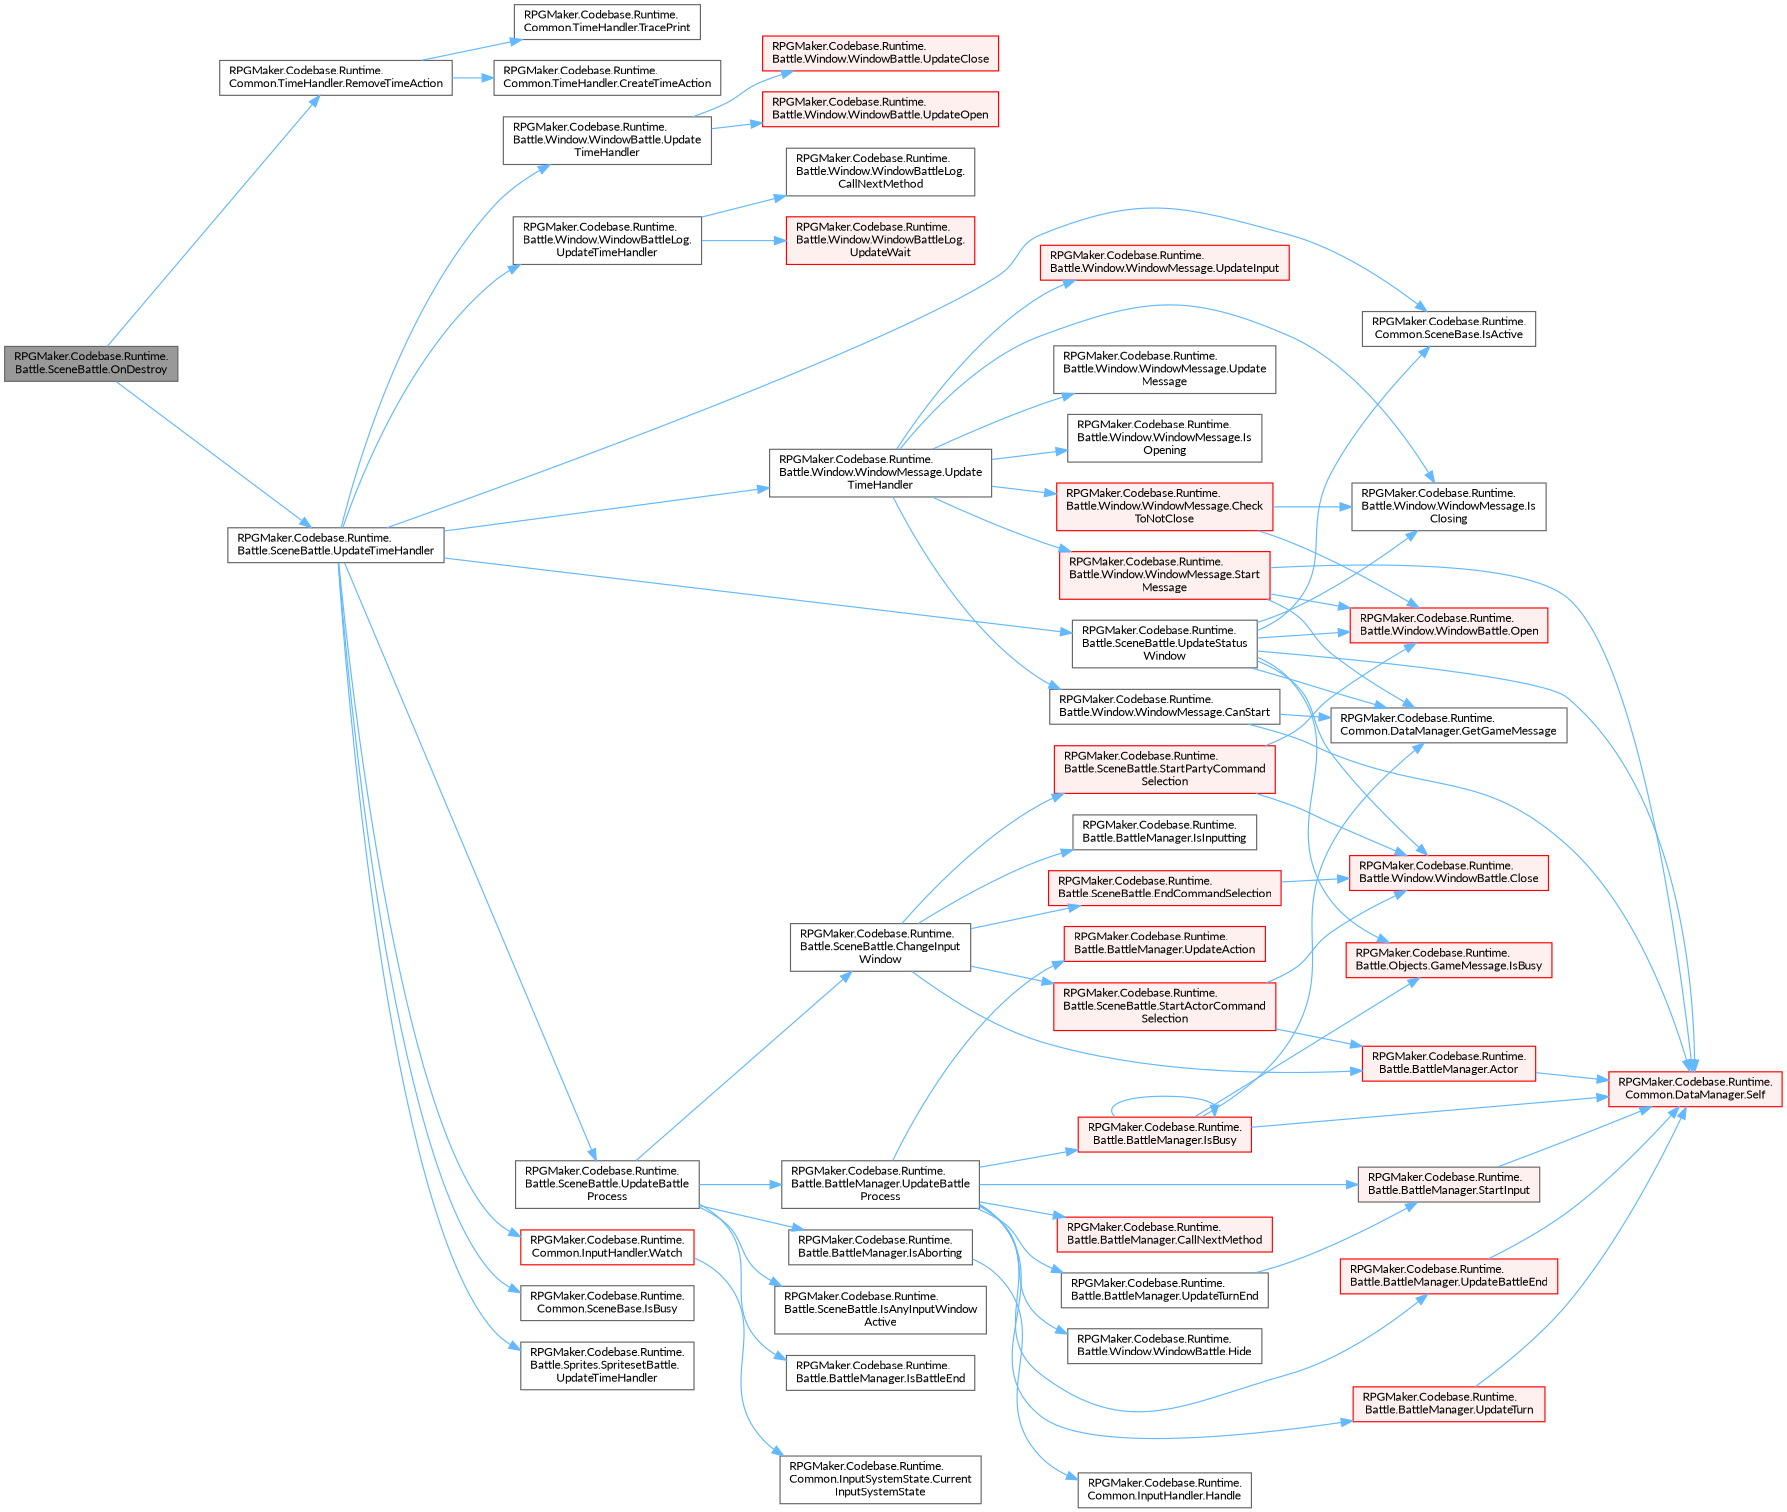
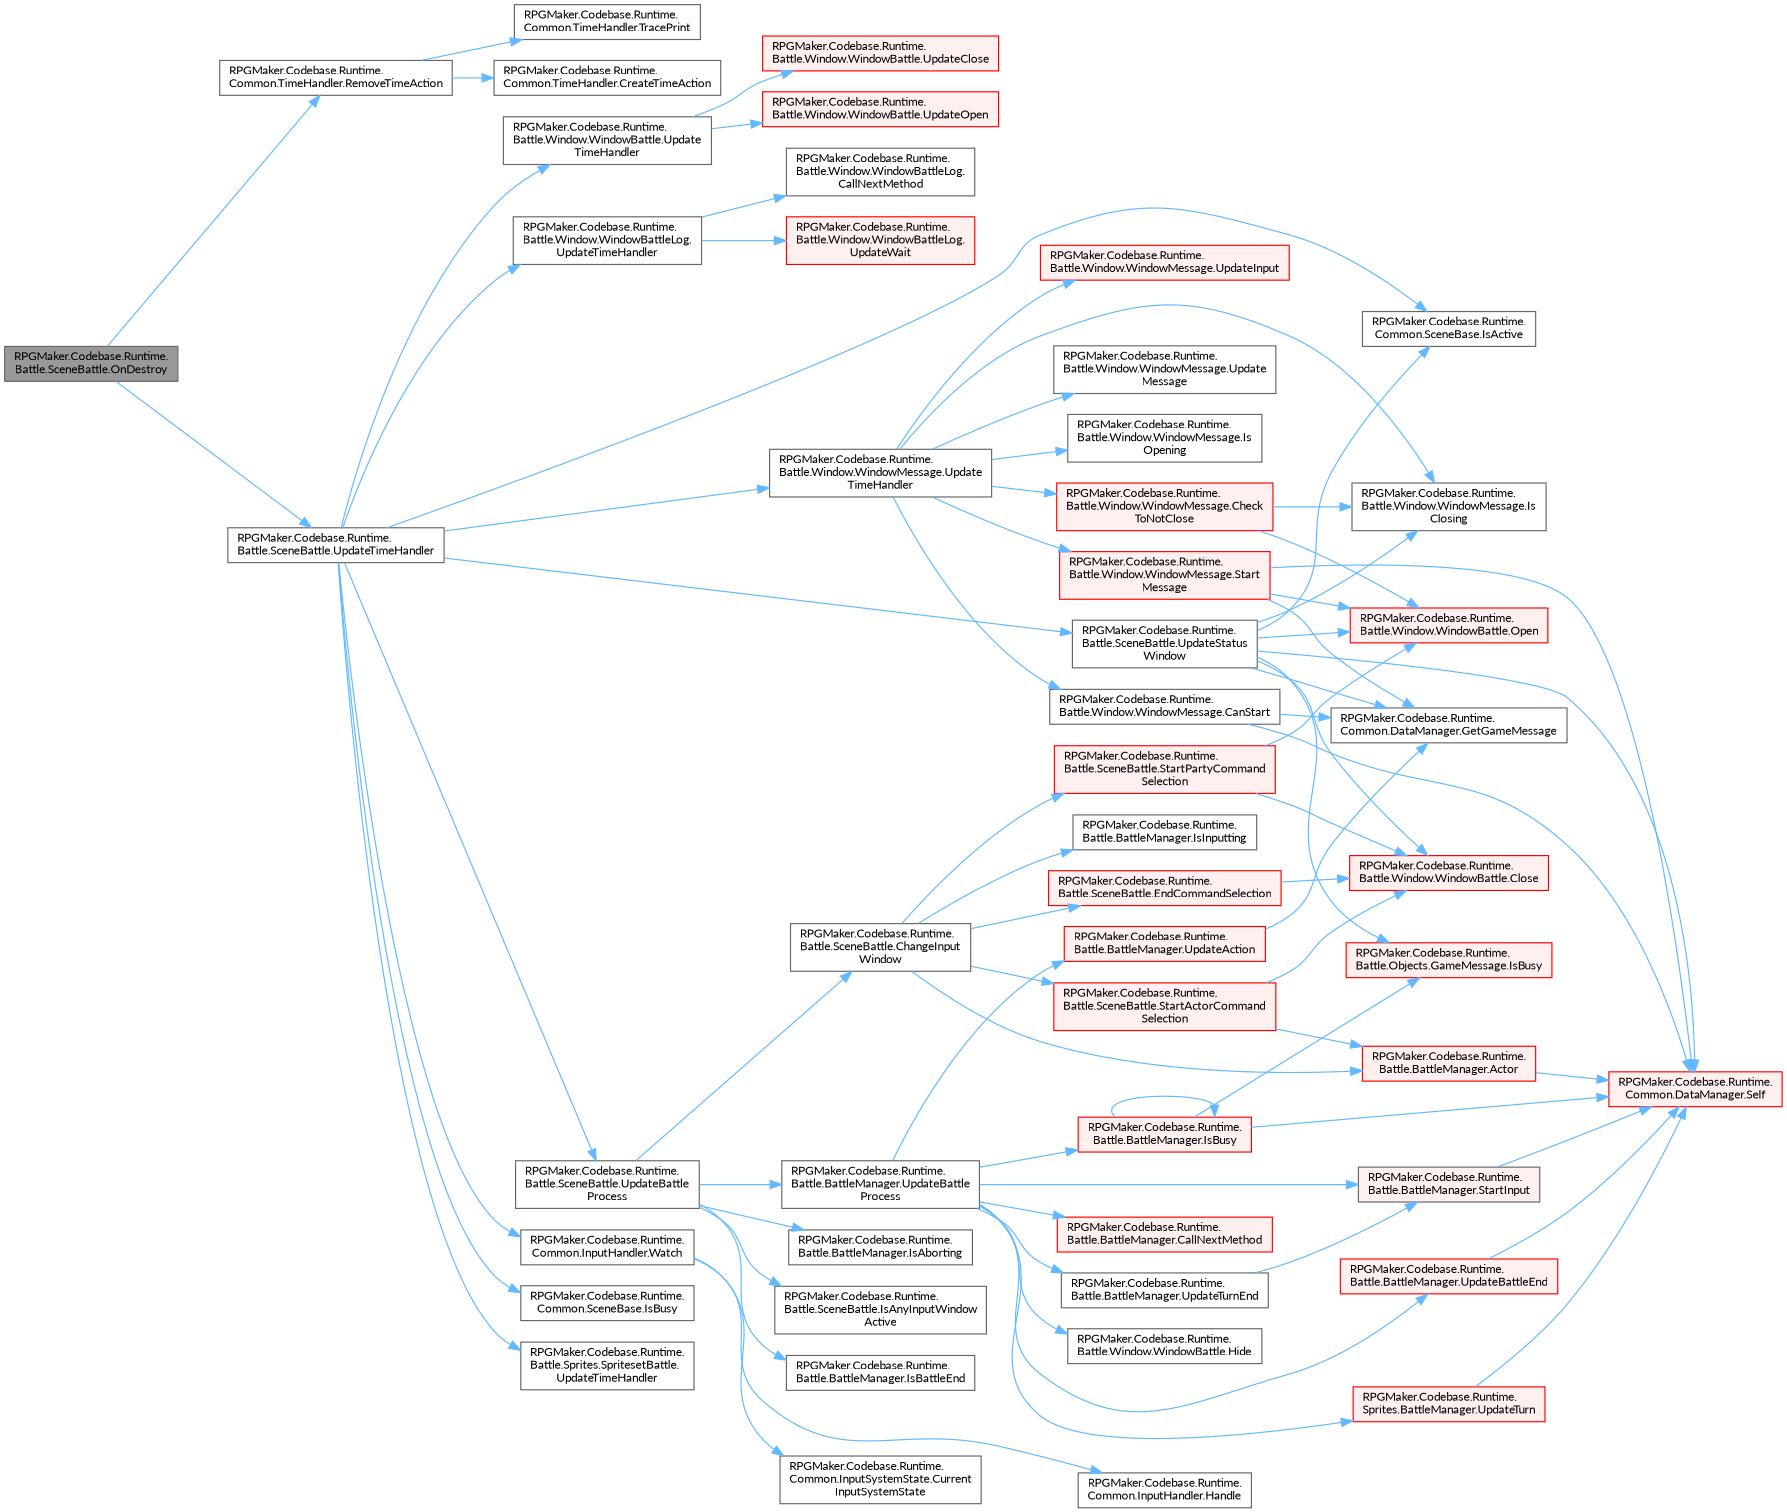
(1312, 939) -> (1337, 838)
(607, 1247) -> (607, 1247)
(1449, 1404) -> (1449, 1404)
(1018, 1405) -> (839, 1439)
